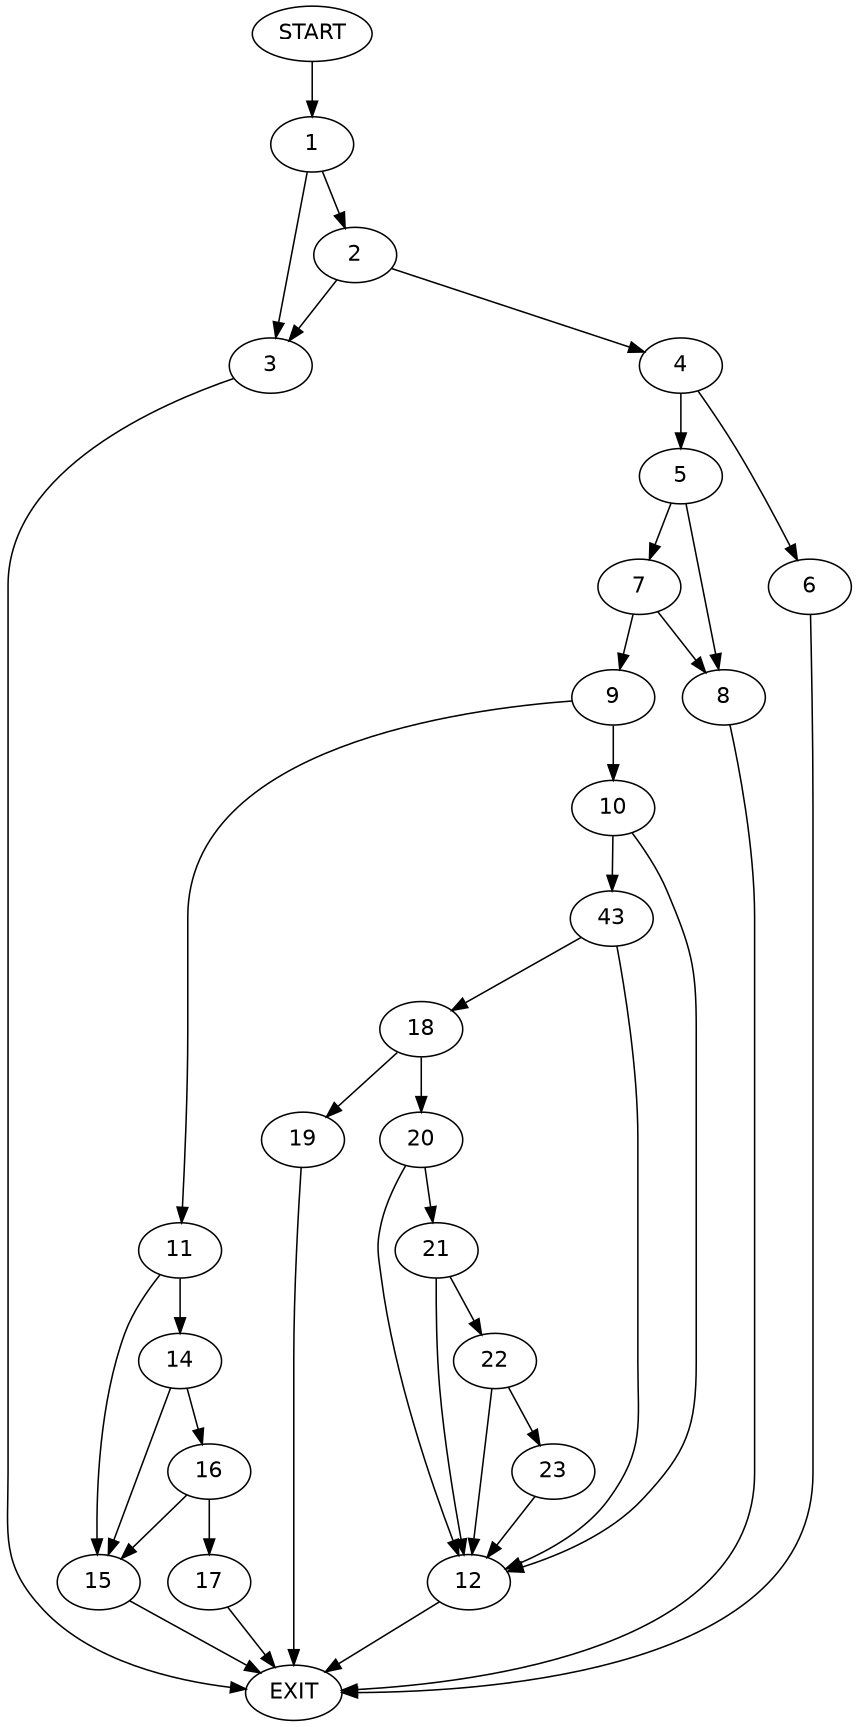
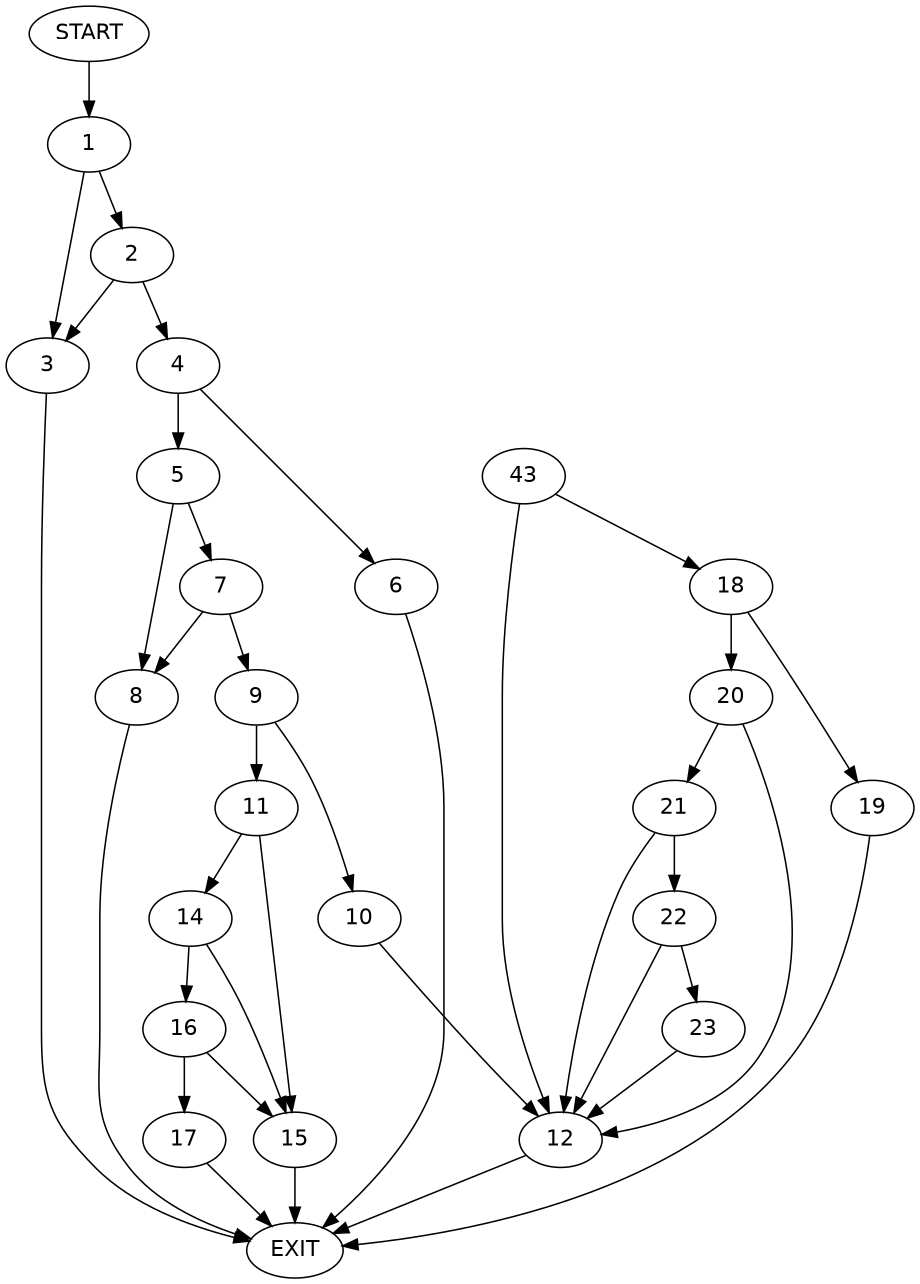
(613, 856) -> none
